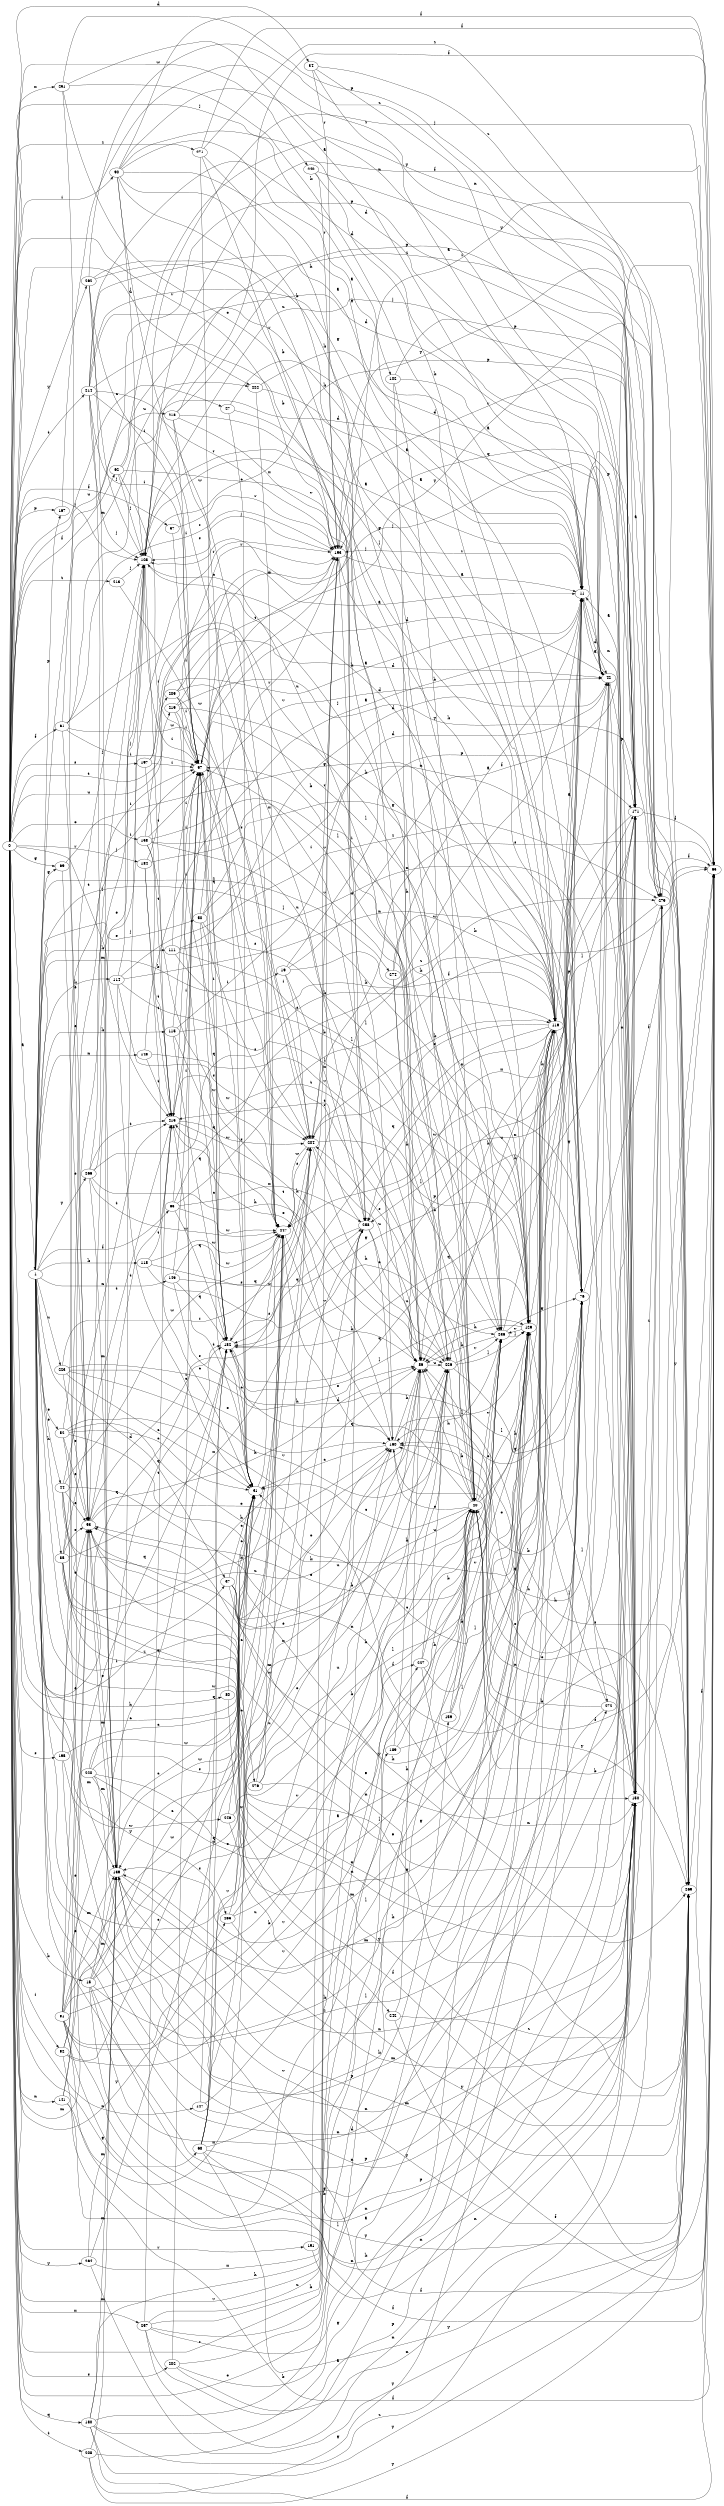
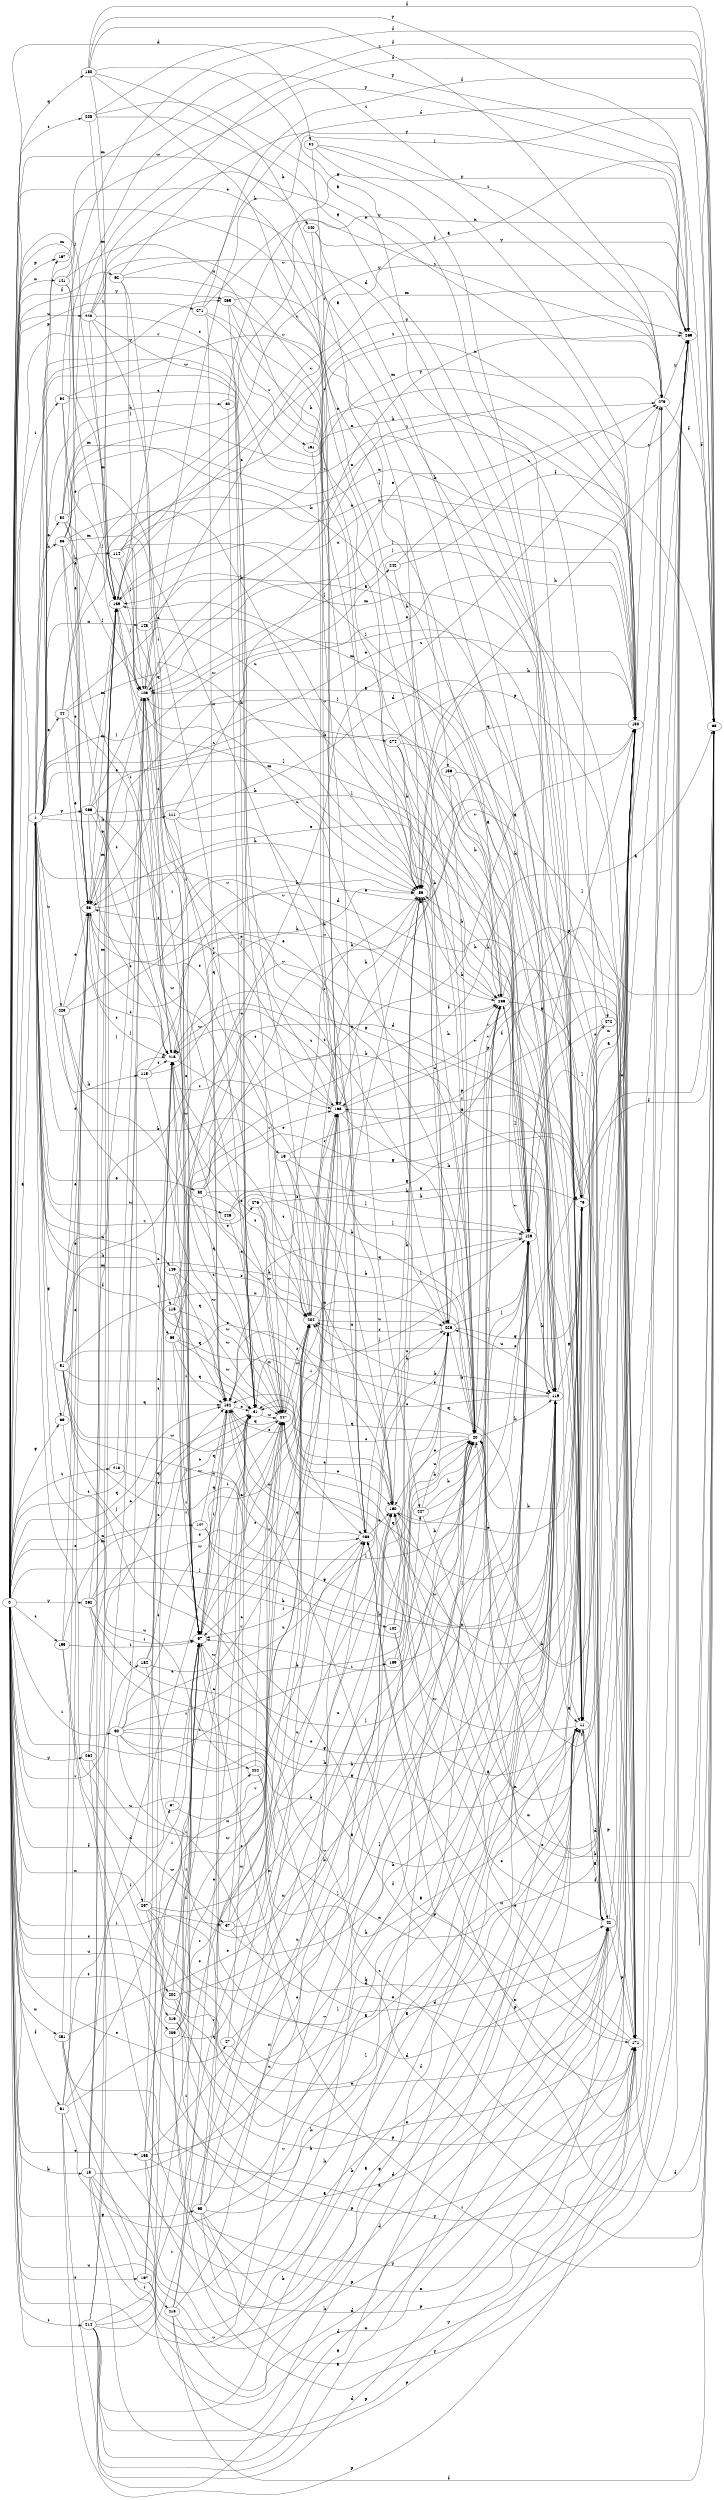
none -> (11, 931)
none -> (614, 946)
